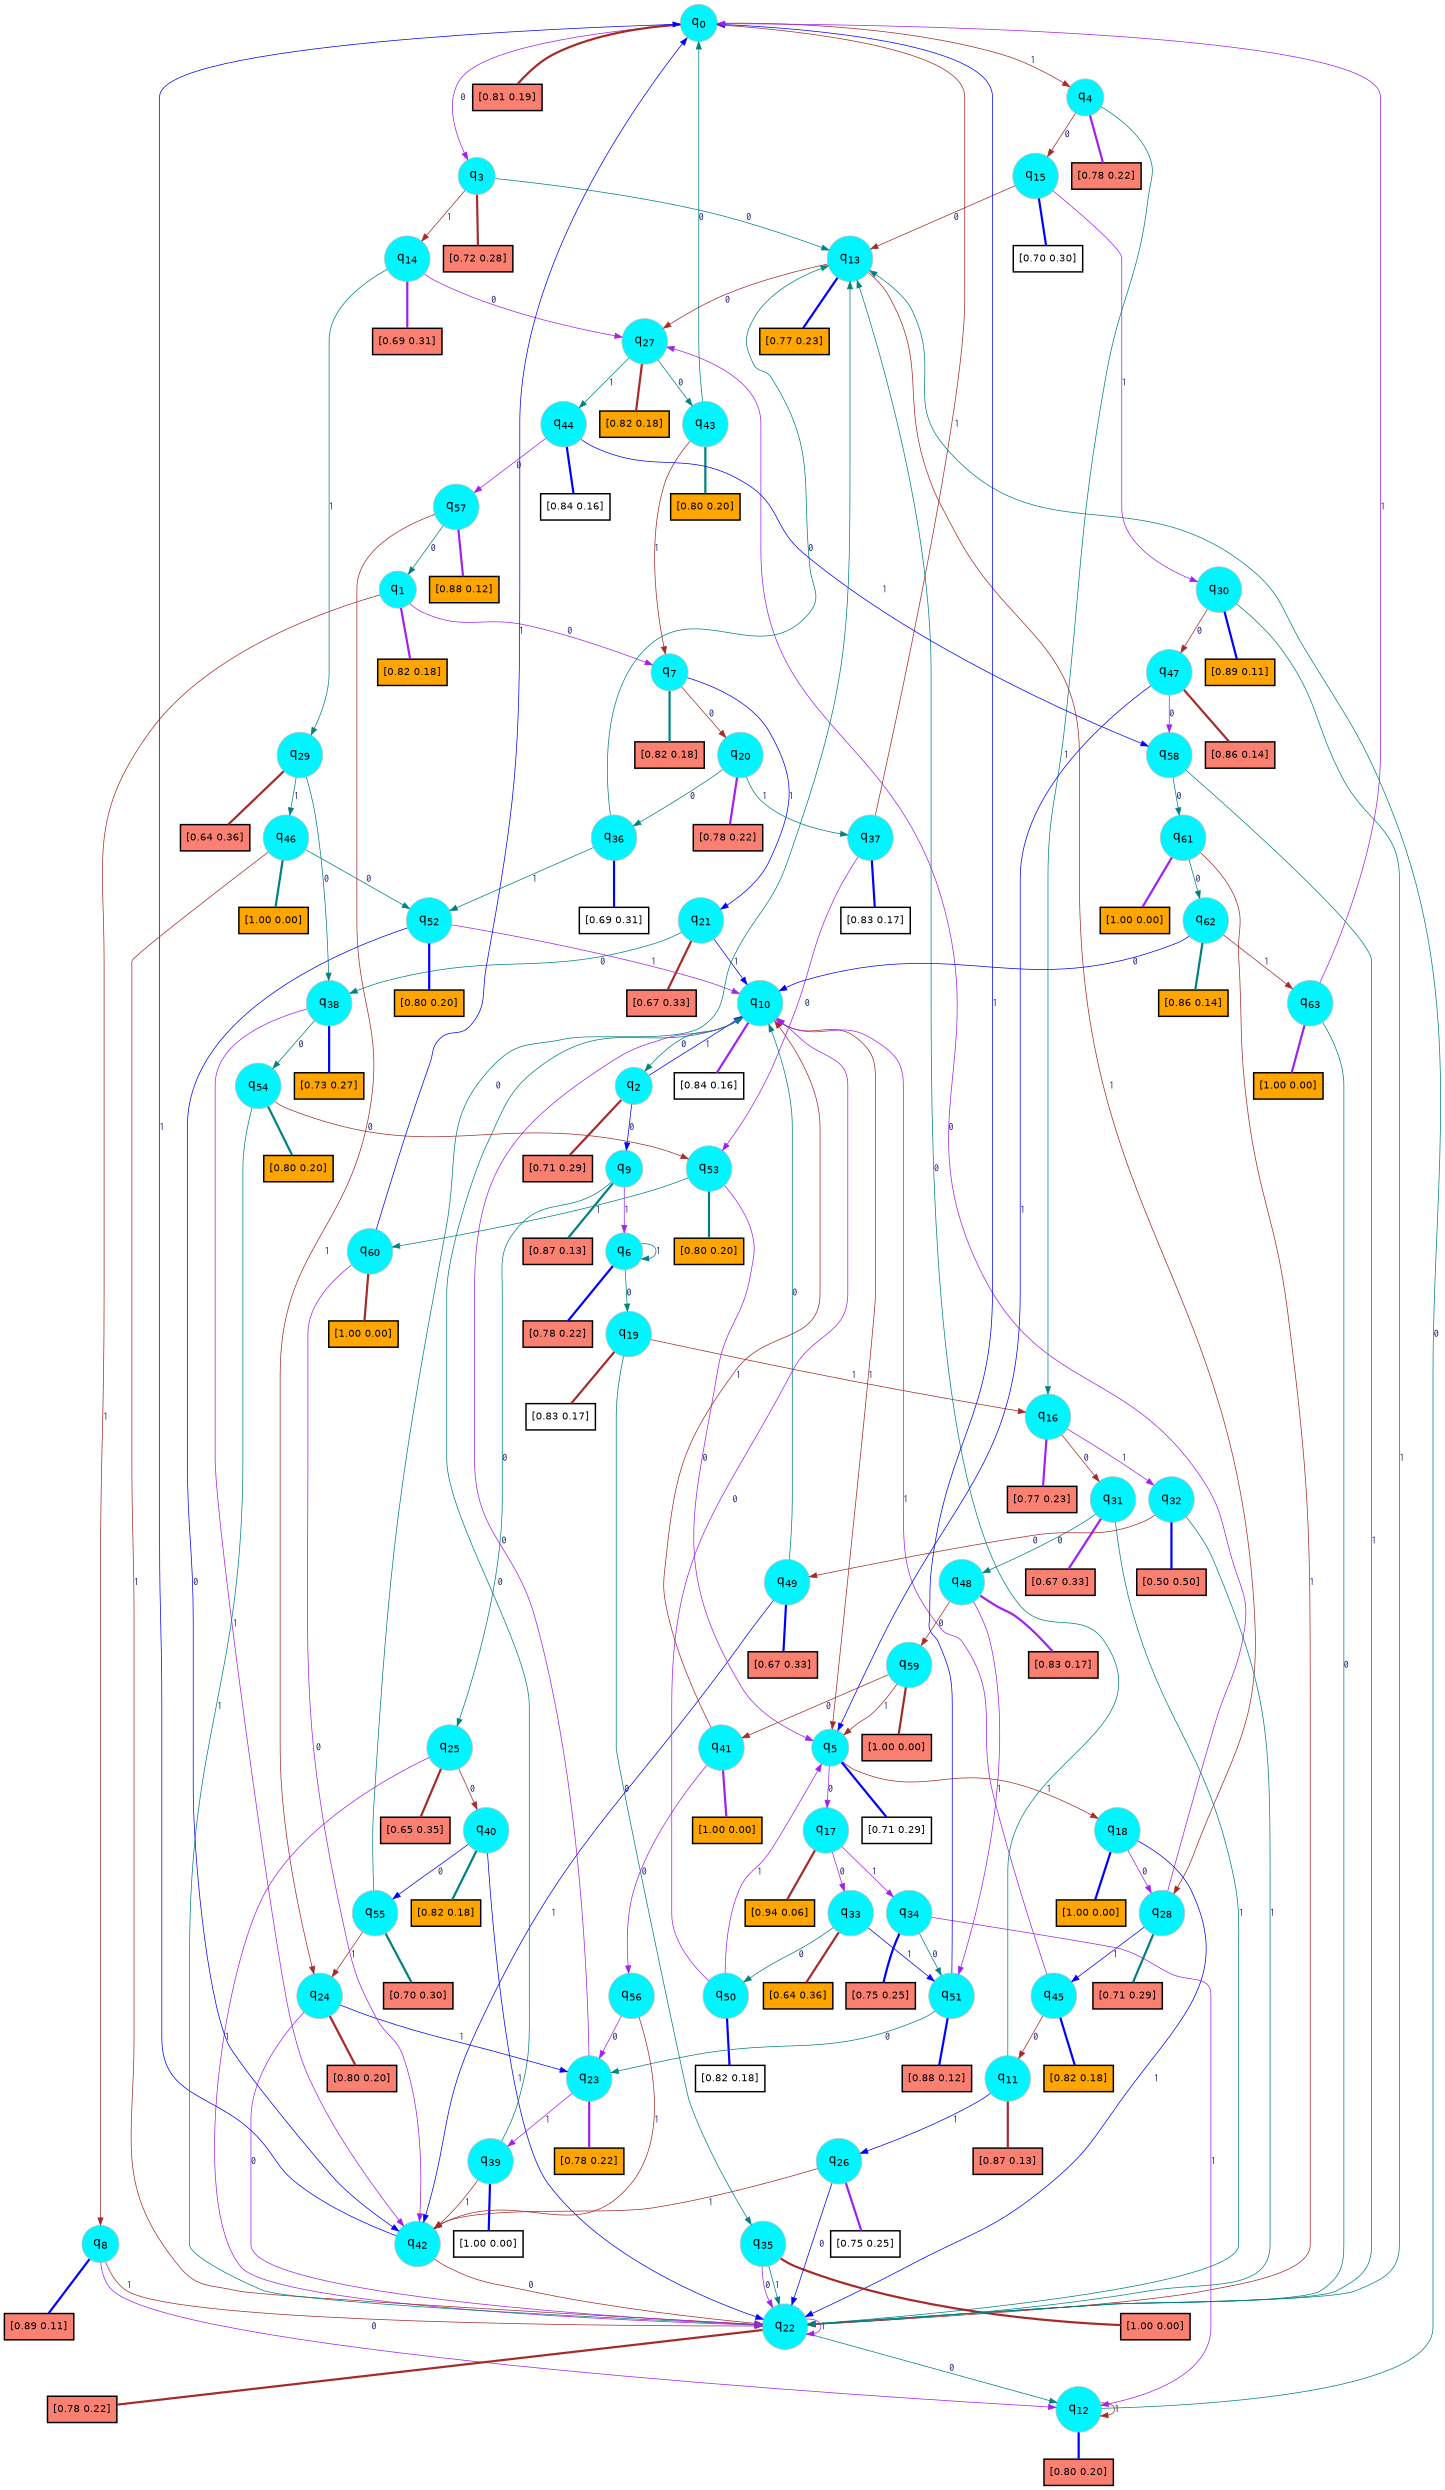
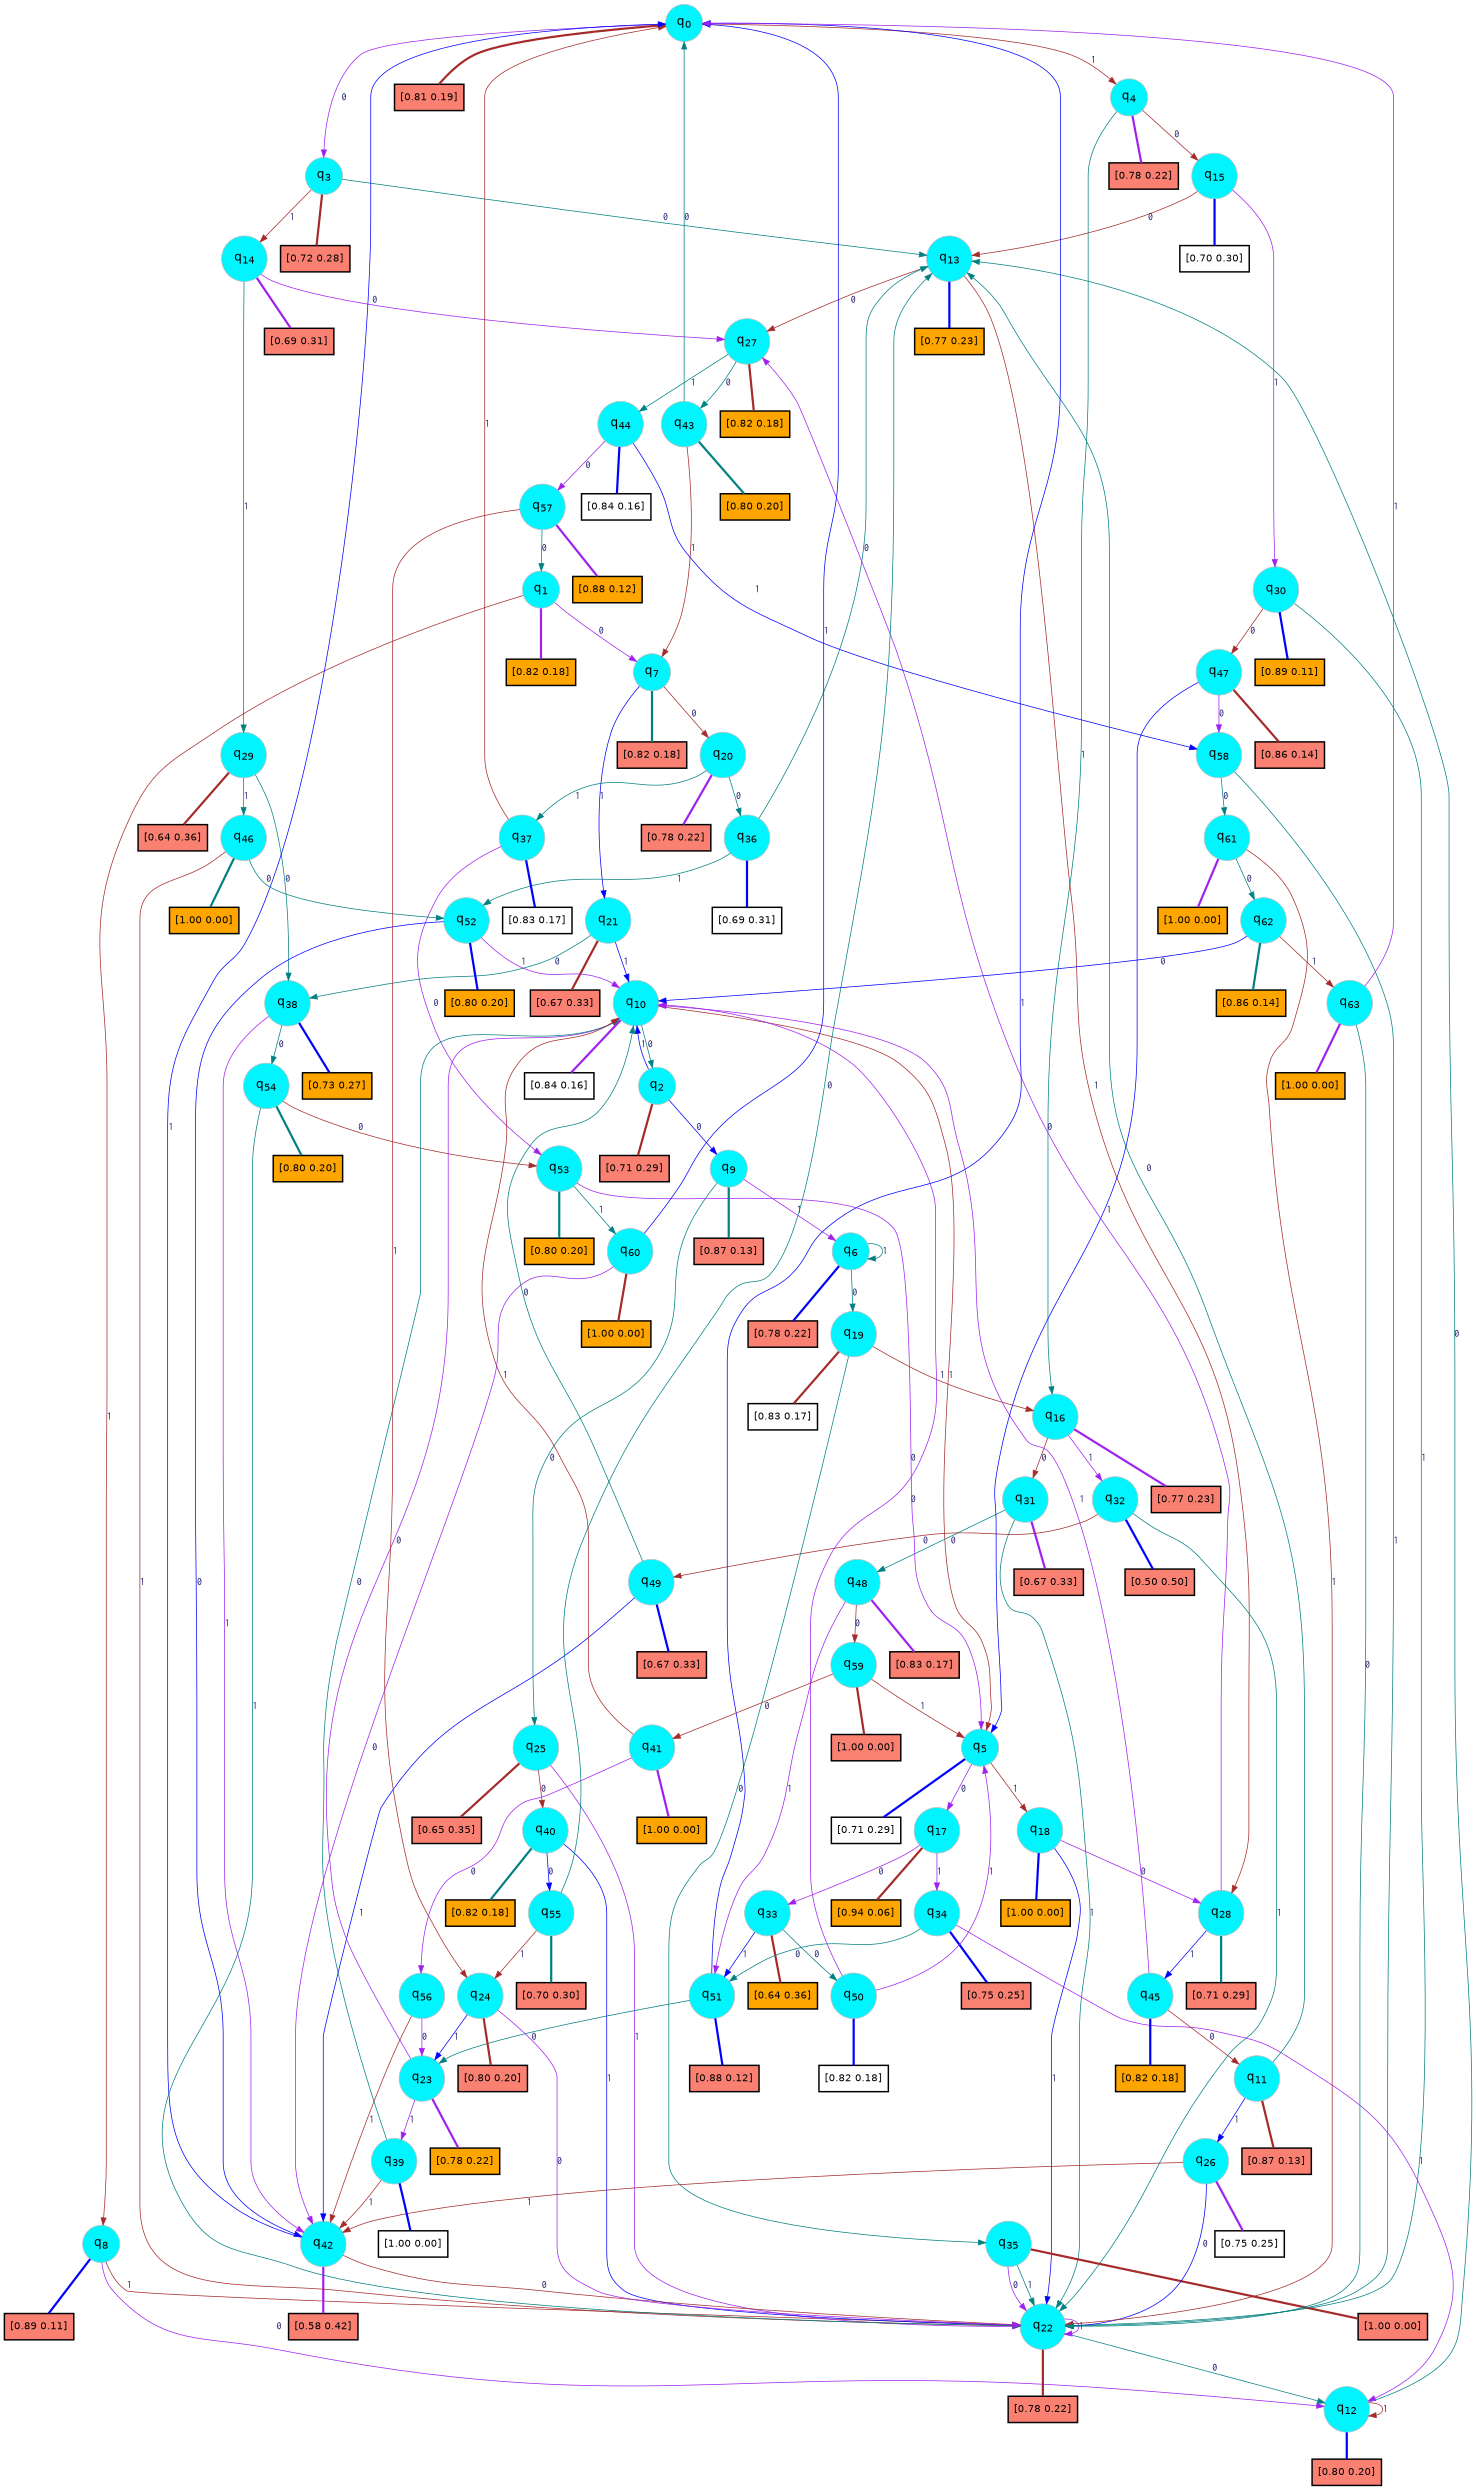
none -> (323, 2327)
